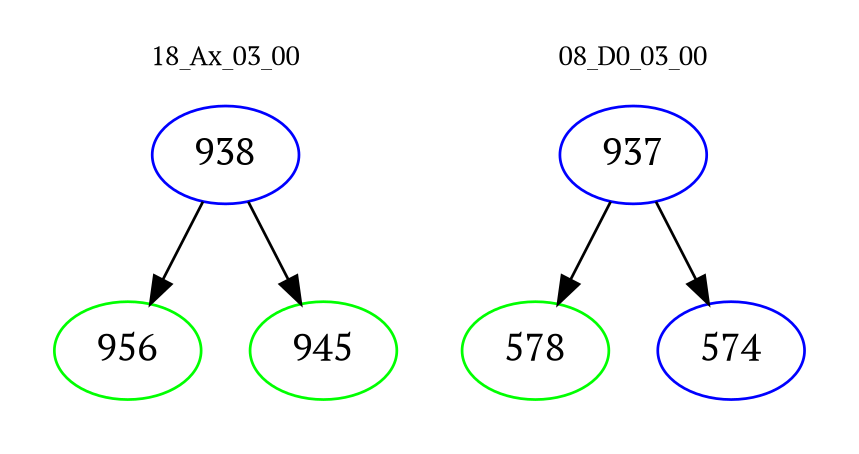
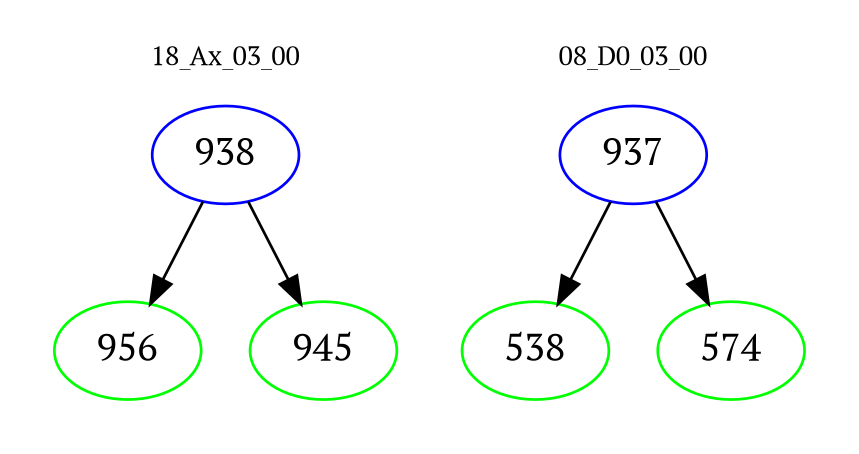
(535, 351) -> (535, 351)
(731, 351) -> (731, 351)
